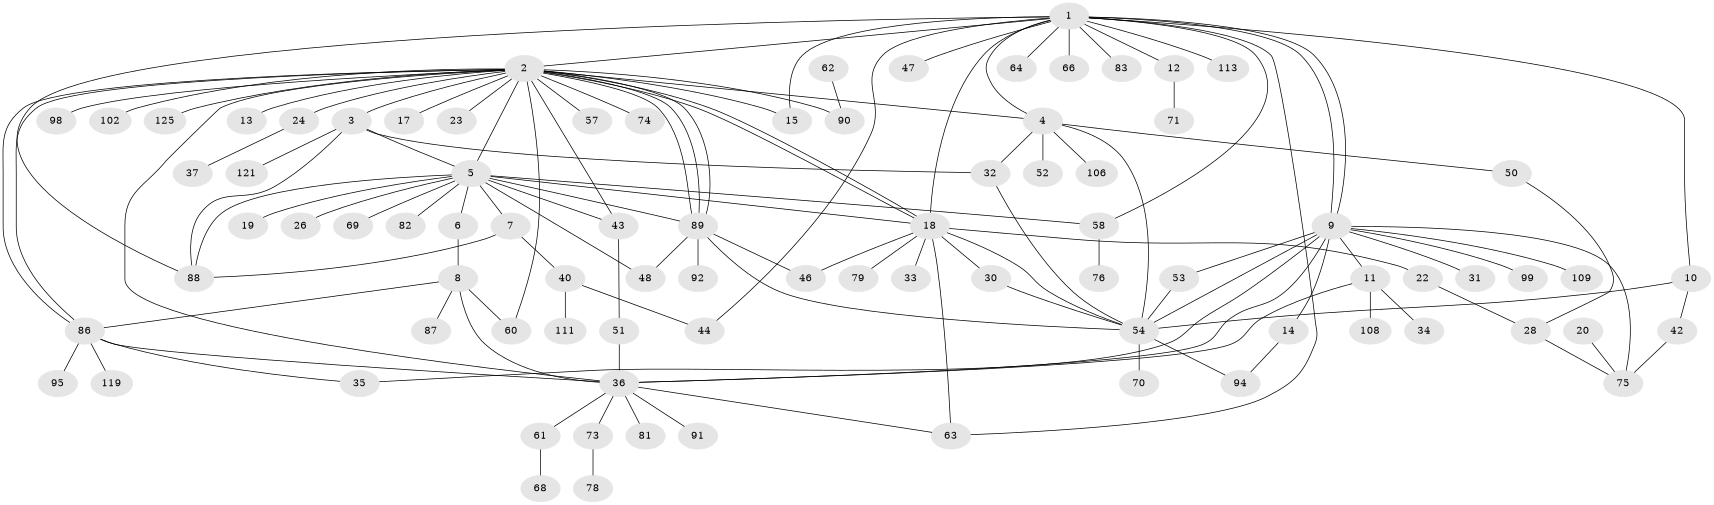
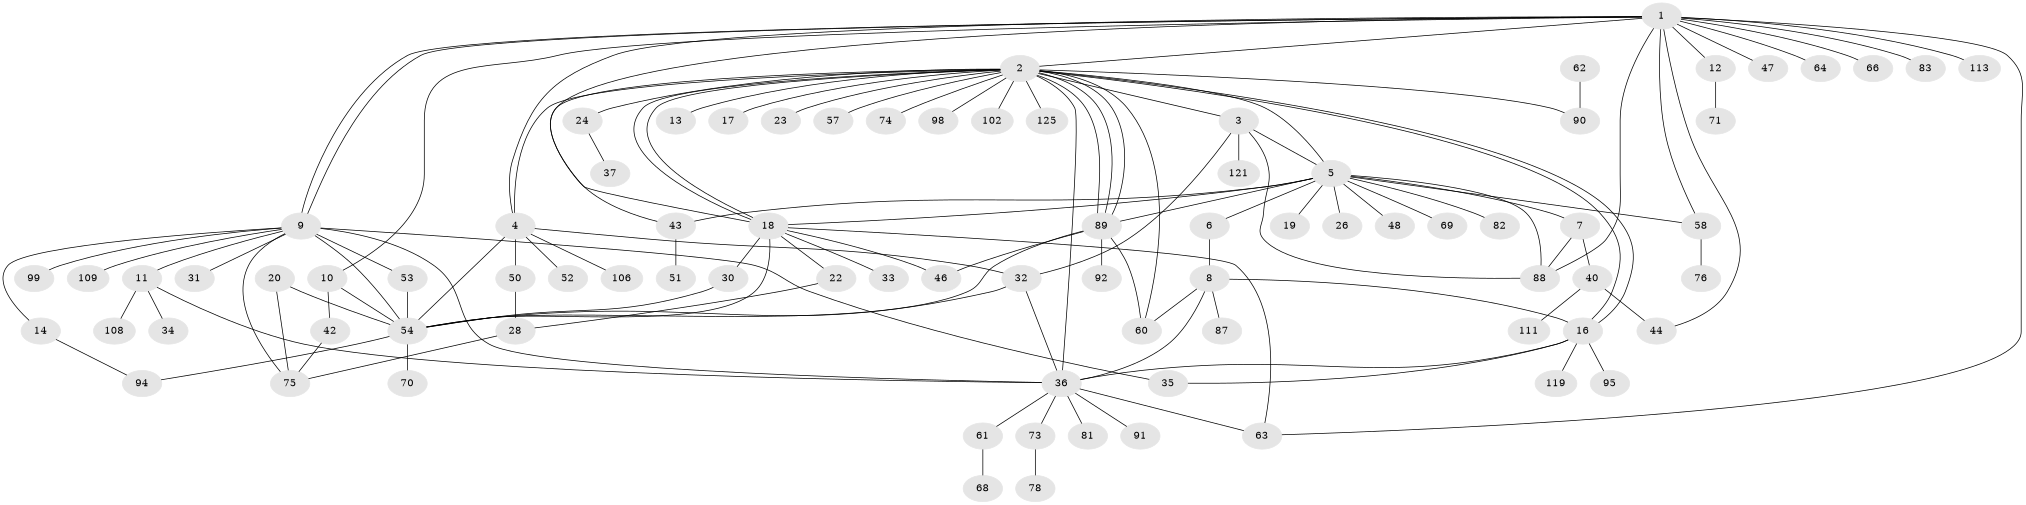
(792, 121) -> none
(672, 252) -> (1132, 276)
(858, 279) -> none
none -> (340, 307)
(85, 331) -> (1583, 331)
(619, 357) -> (1042, 331)
